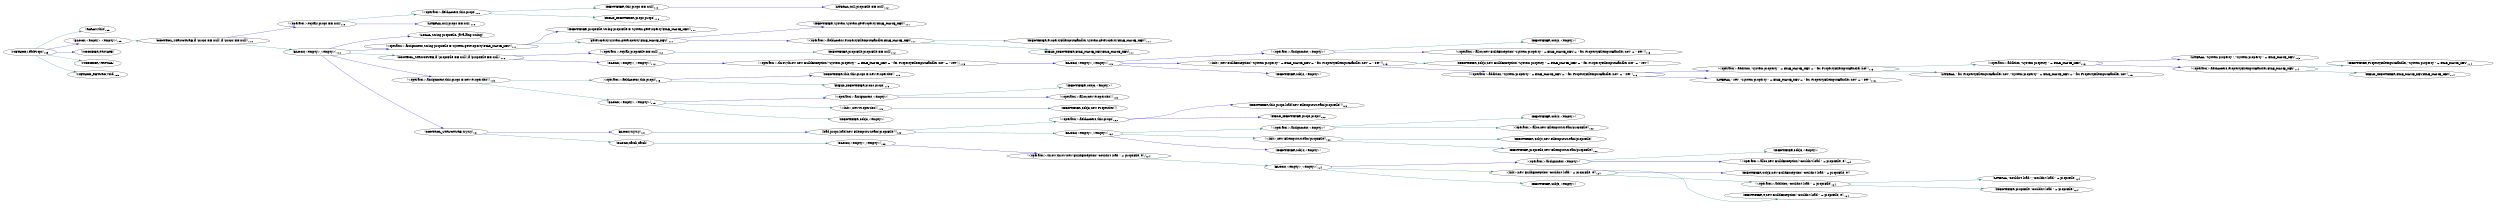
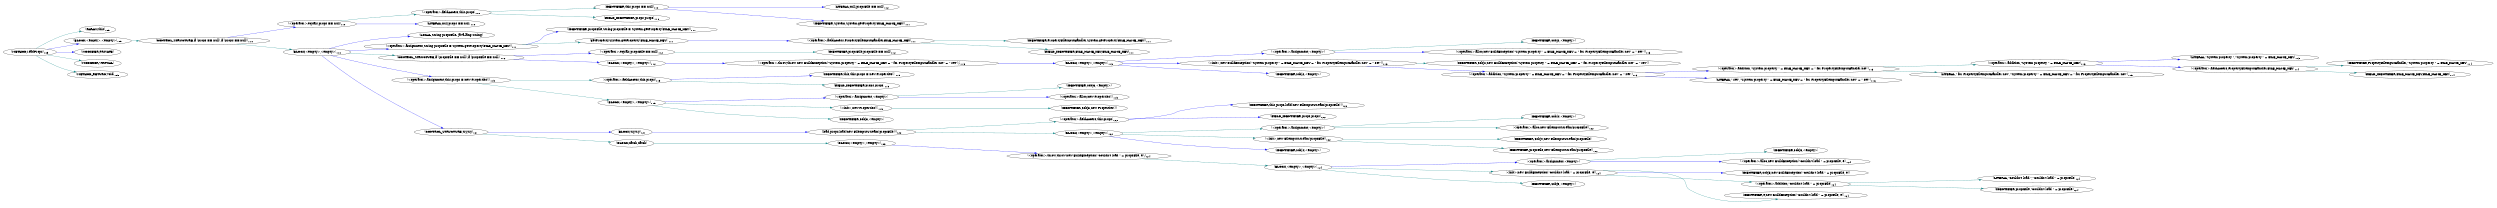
(747, 33) -> (743, 15)
